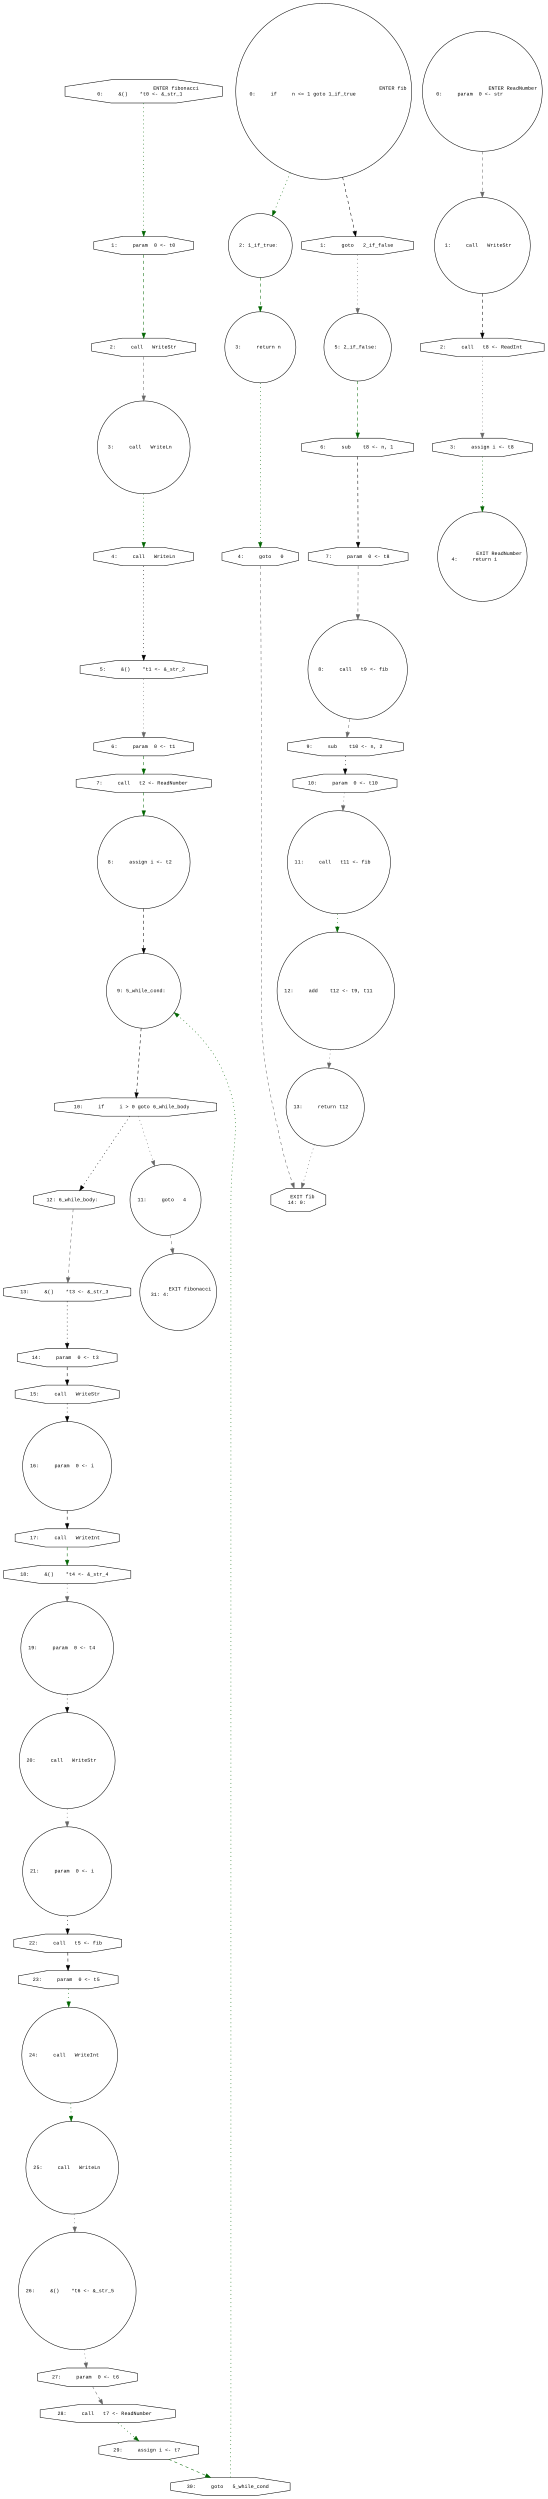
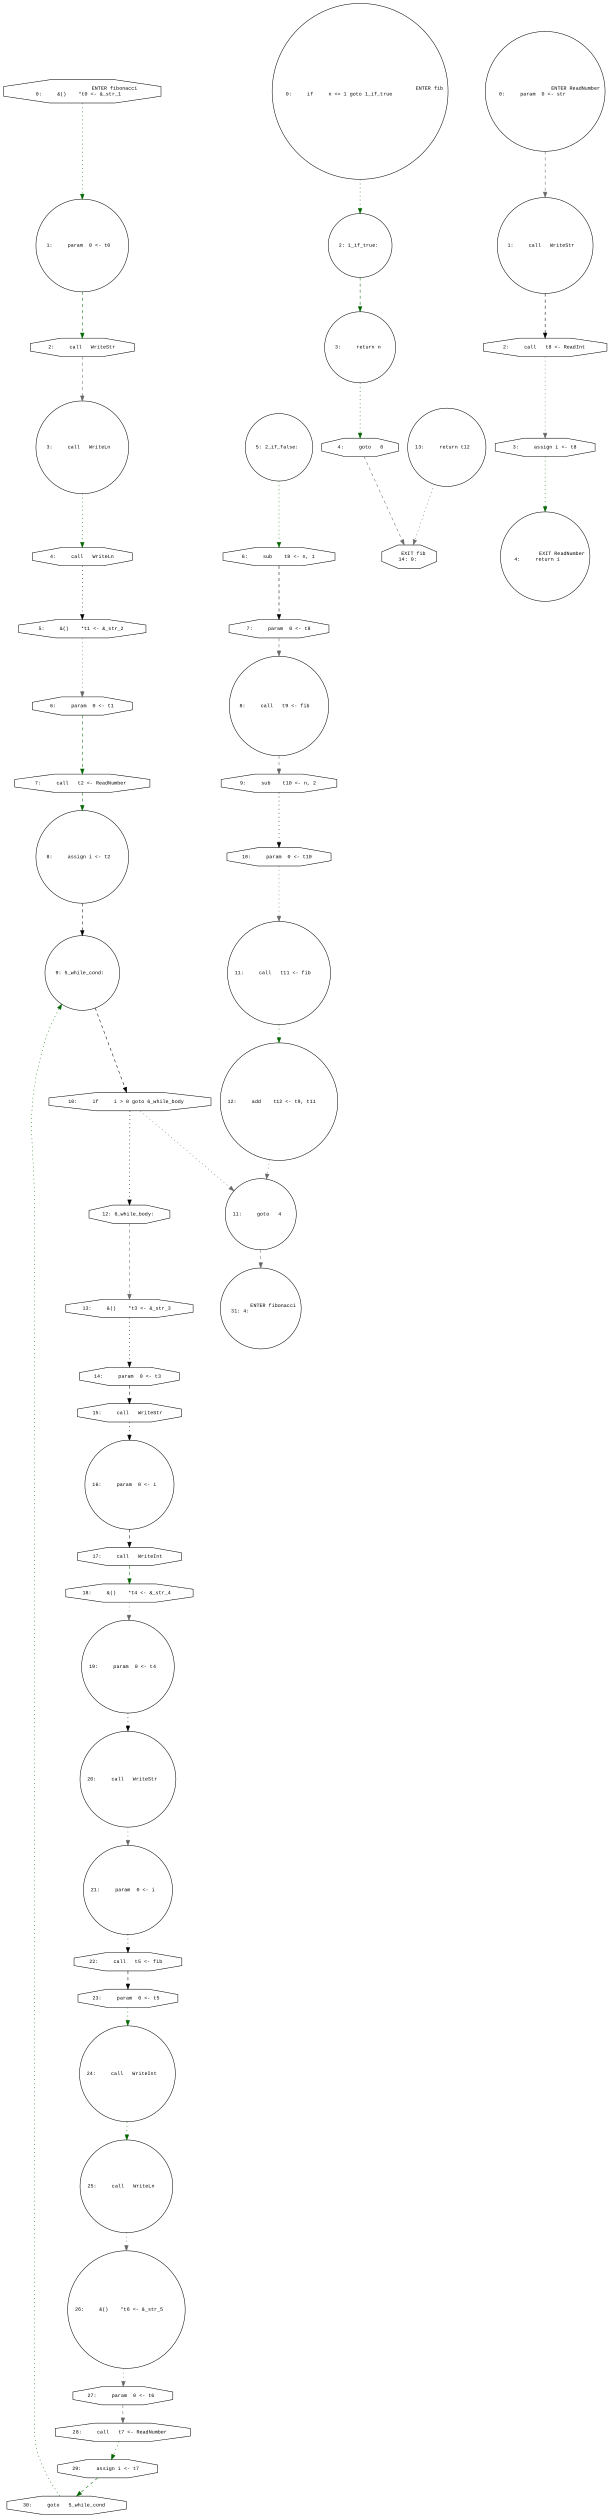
(144, 245) -> (82, 246)
(358, 245) -> none
(358, 407) -> (279, 512)
(330, 1056) -> (268, 1167)
(178, 1292) -> (261, 1309)
